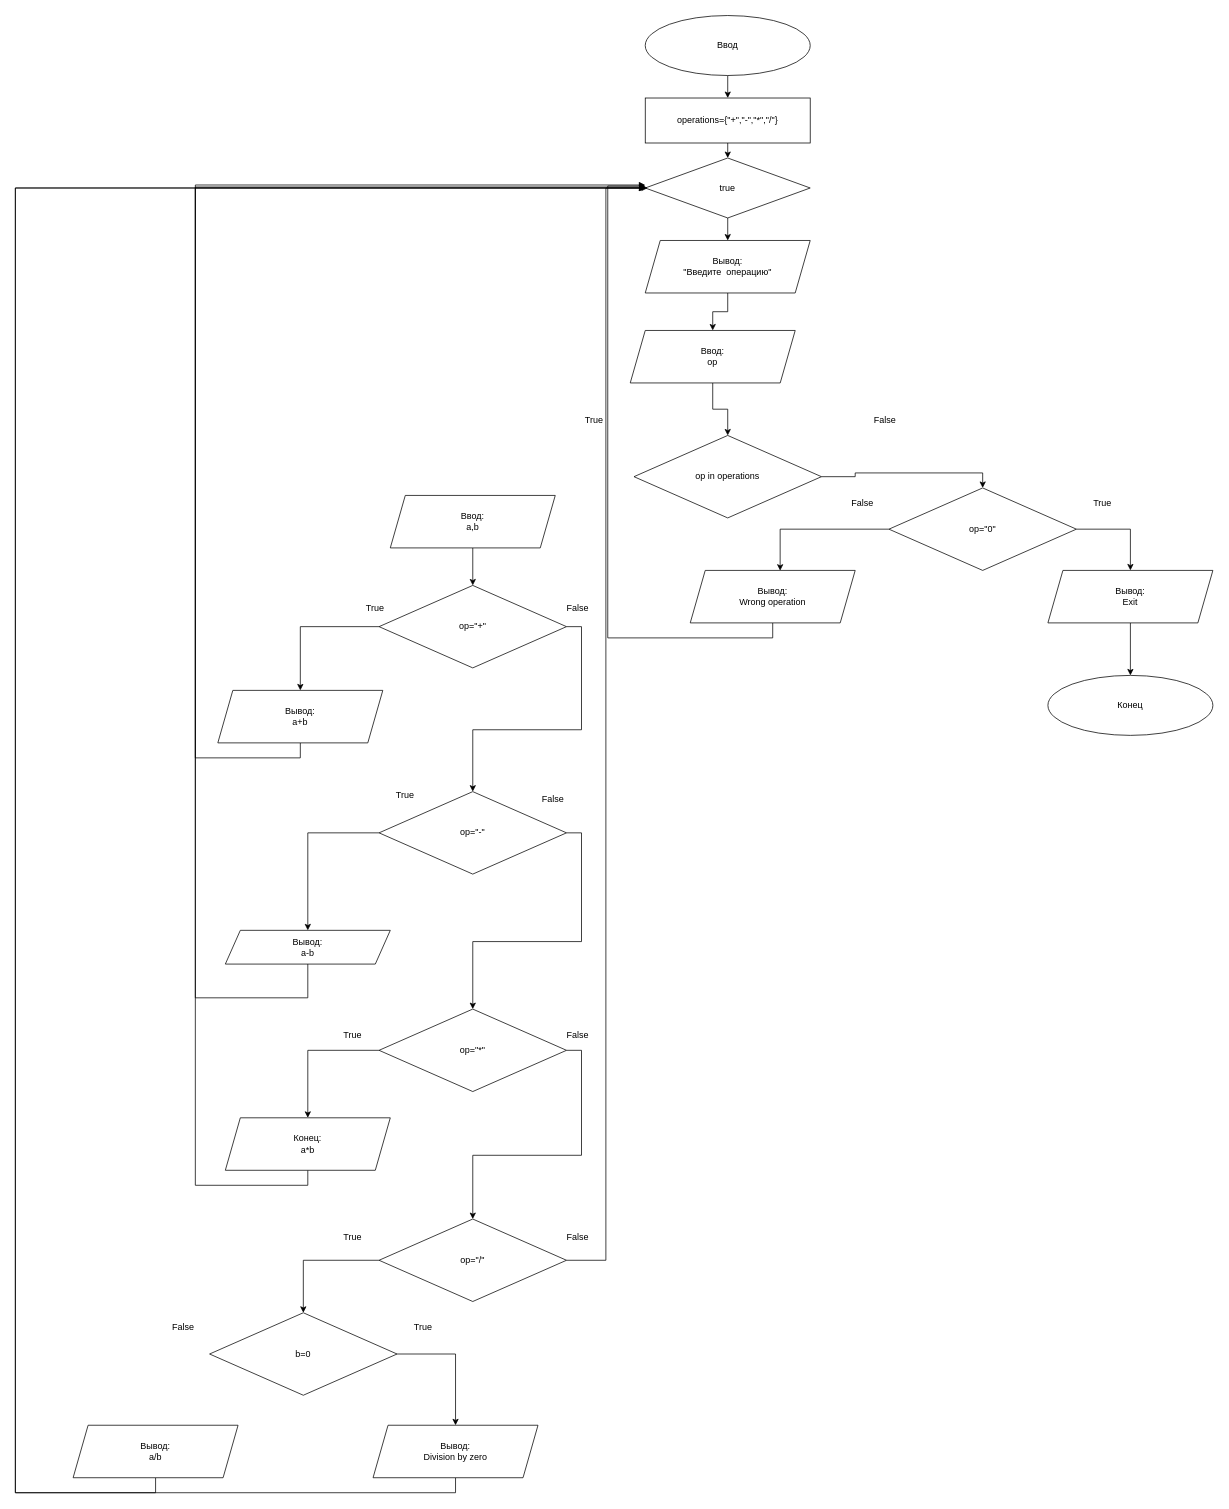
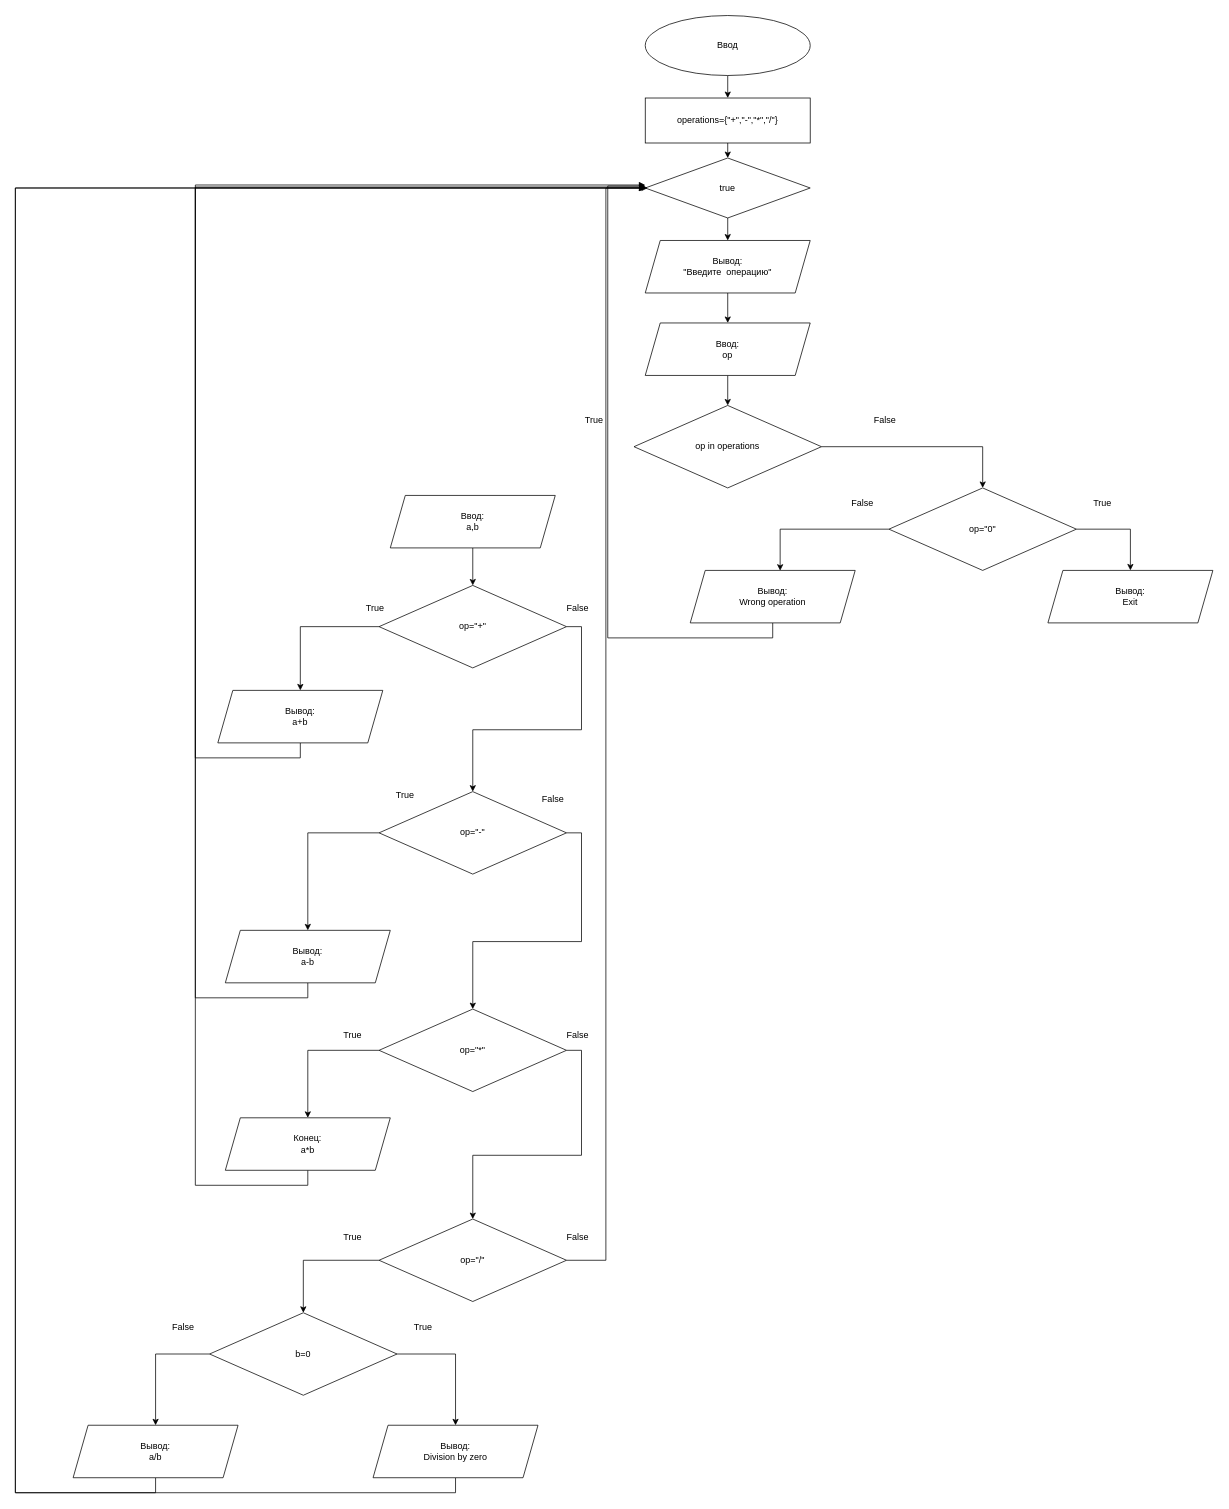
(713, 357) -> (728, 349)
(728, 477) -> (728, 447)
(1131, 646) -> none
(1131, 705) -> none
(308, 947) -> (308, 957)
none -> (156, 1386)
